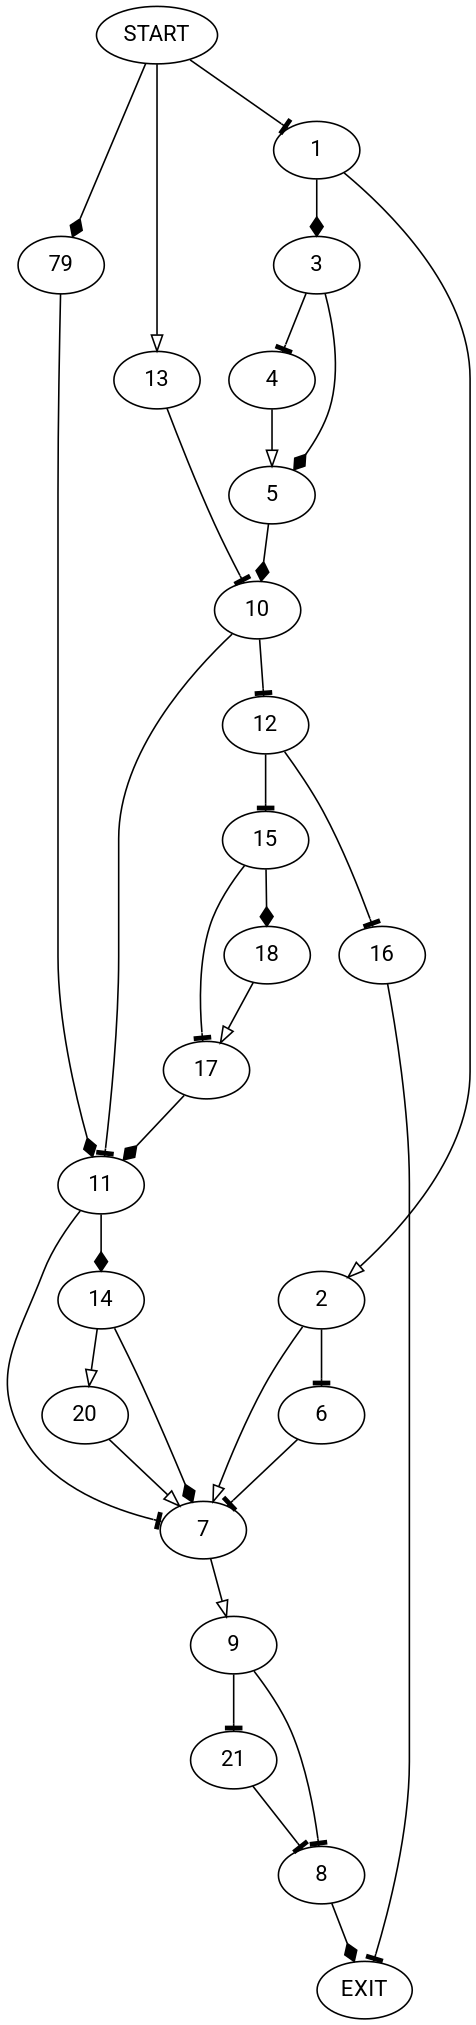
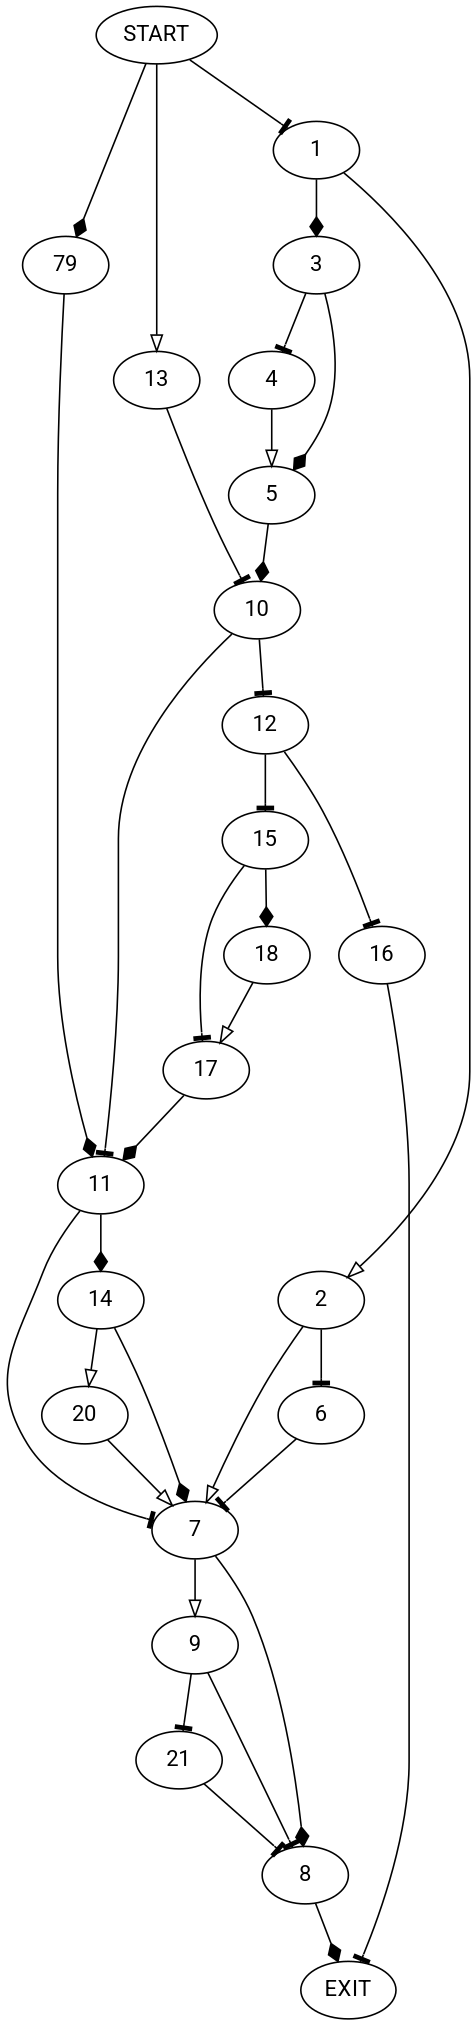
none -> (276, 1685)
